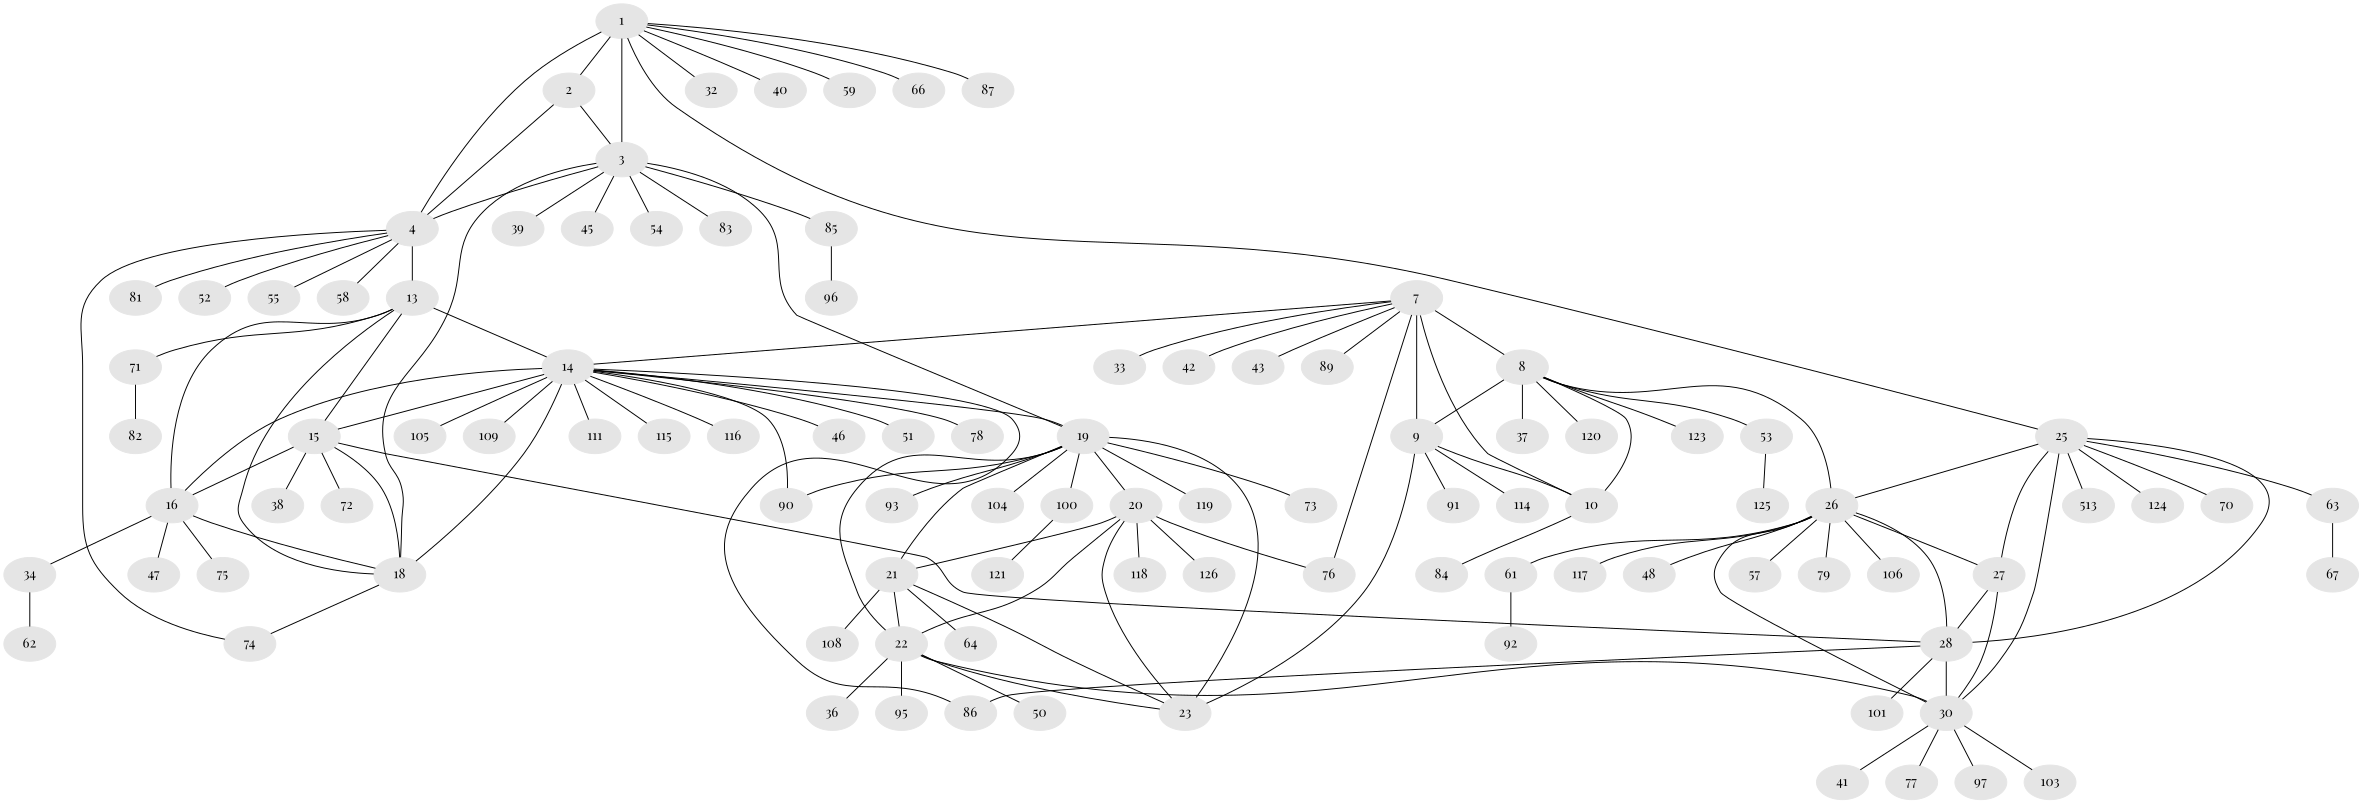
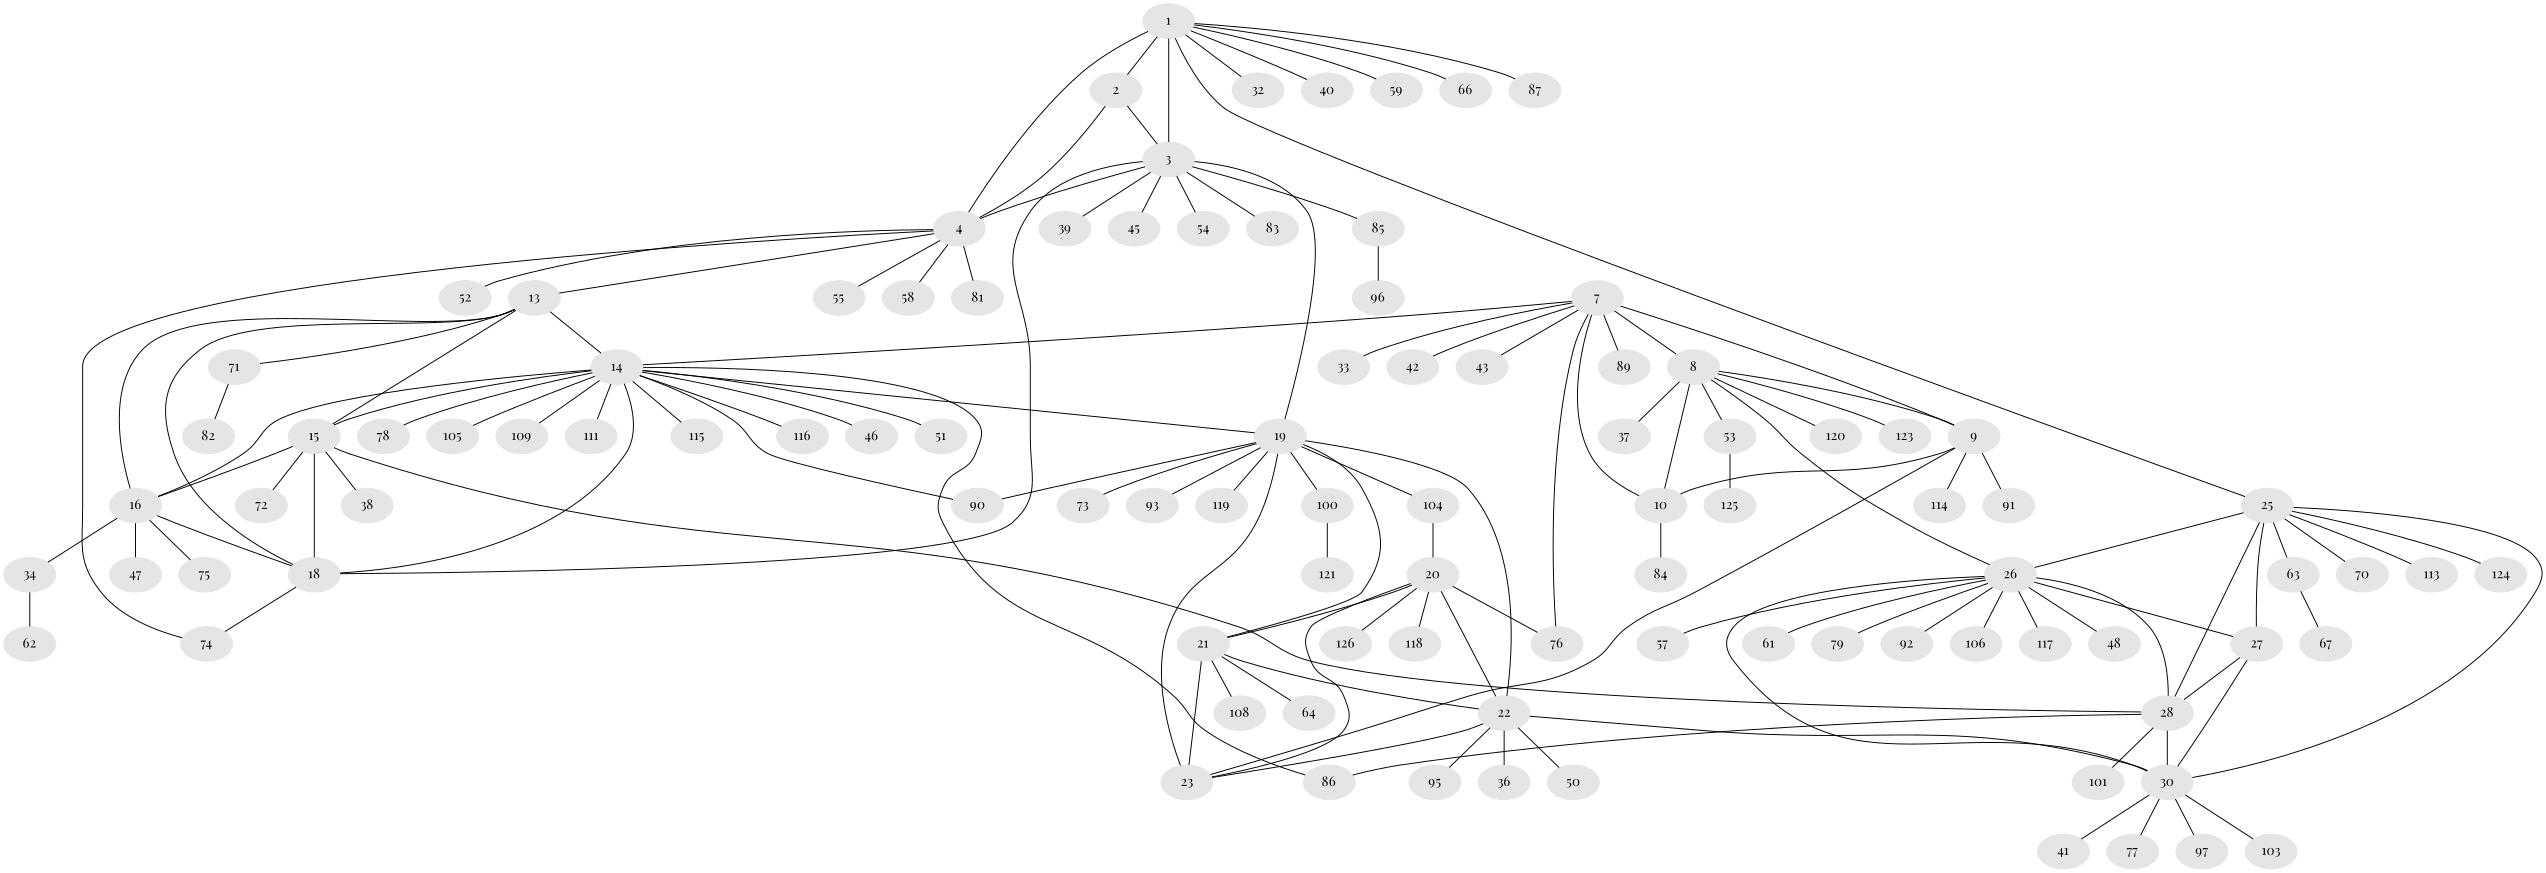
(1110, 471) -> (1433, 540)
(2088, 506) -> (2432, 575)
(1511, 609) -> (1959, 609)
